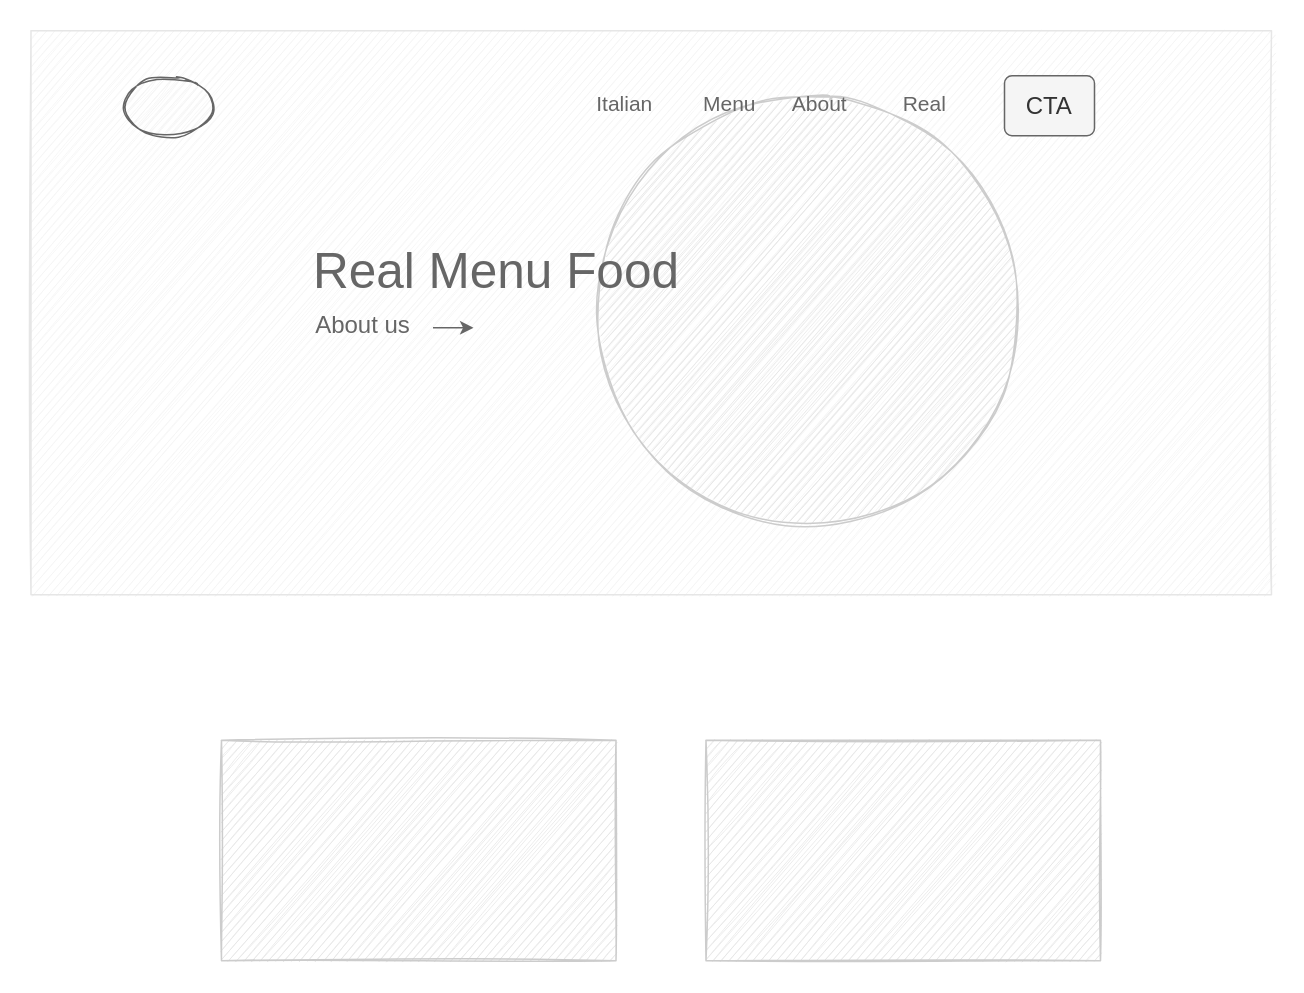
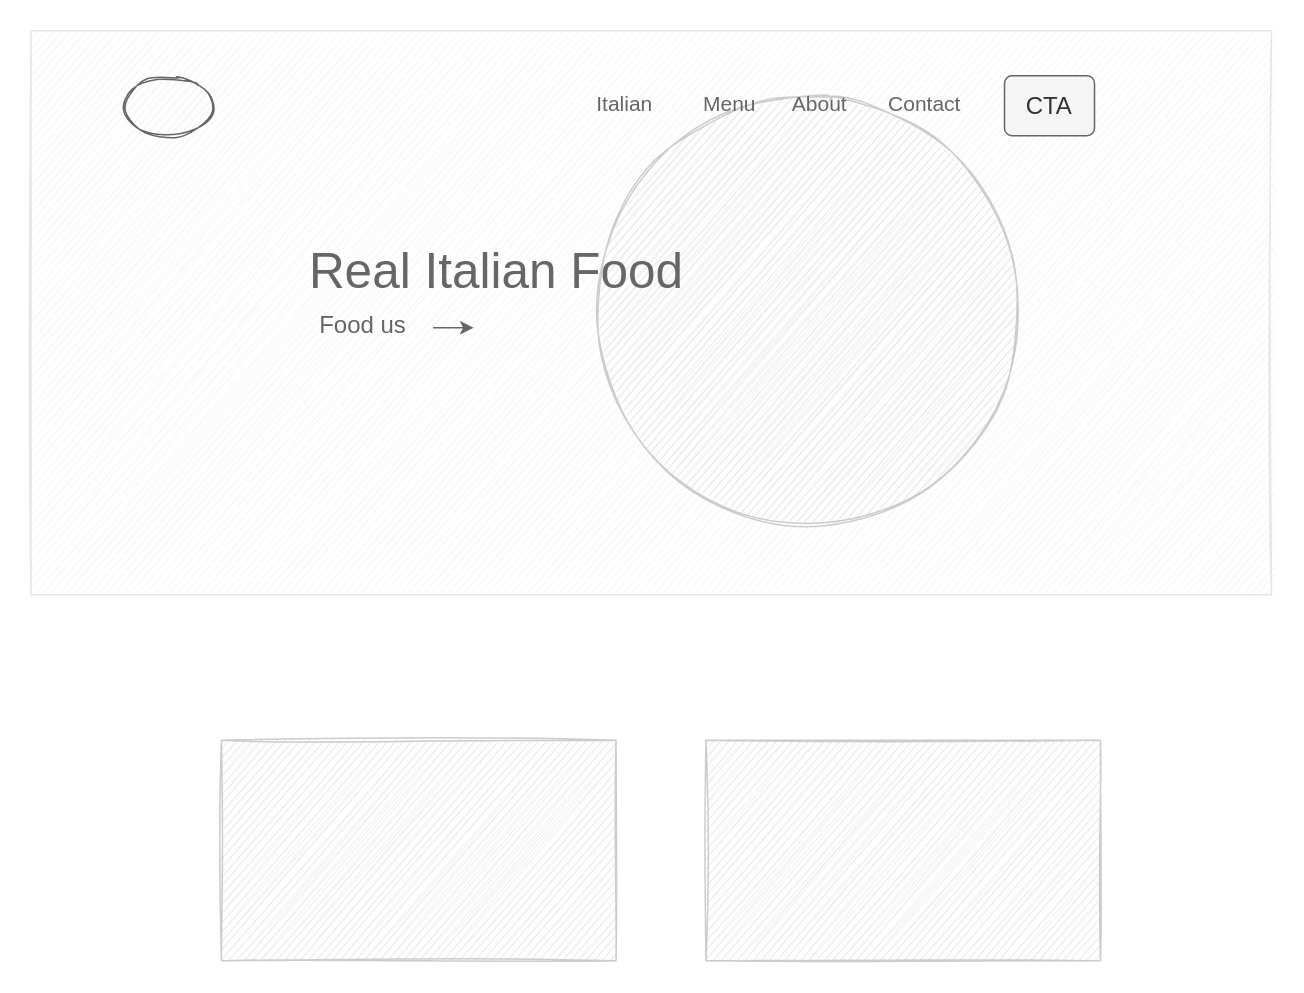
(924, 104) -> (924, 104)
(497, 271) -> (497, 271)
(363, 325) -> (363, 325)
